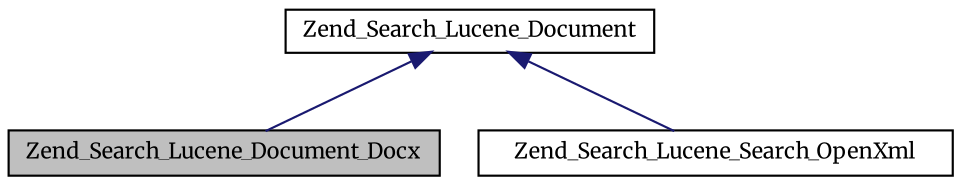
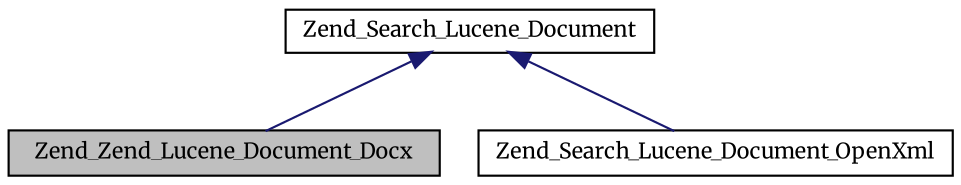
(224, 153) -> (224, 153)
(716, 153) -> (716, 153)
